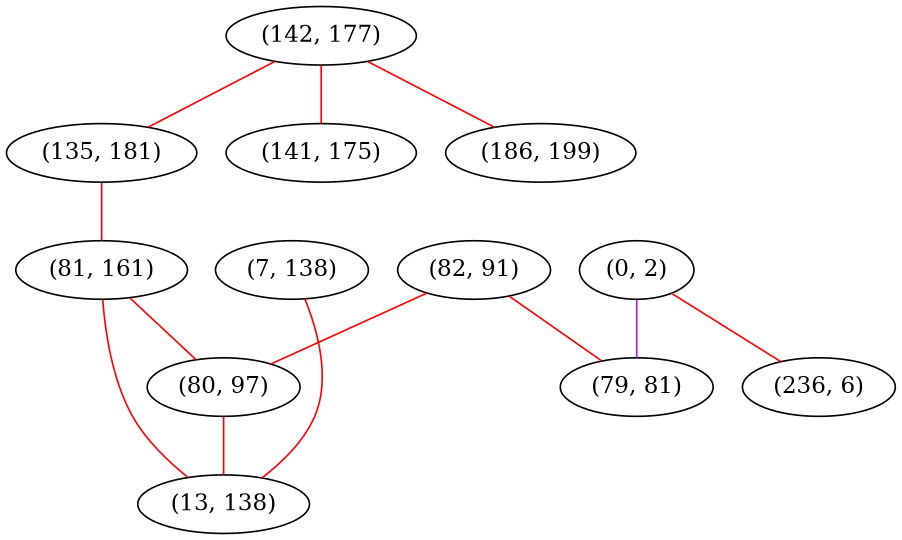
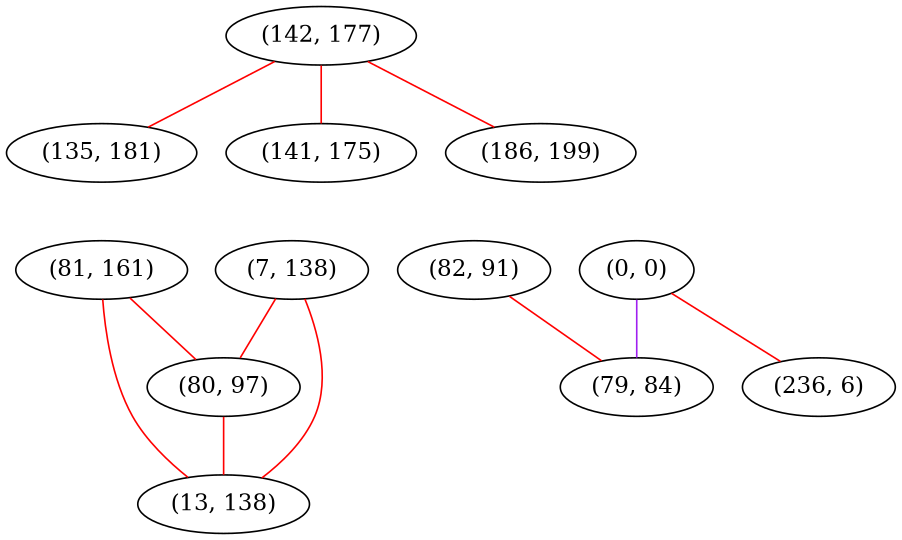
(102, 212) -> none
(637, 270) -> (637, 270)
(349, 328) -> (258, 328)
(637, 387) -> (637, 387)
